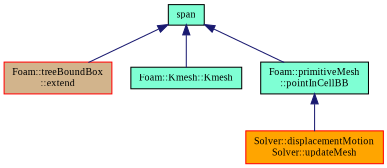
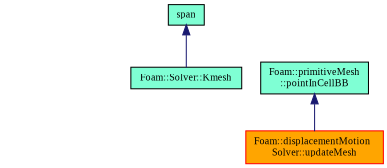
(249, 46) -> none
(58, 78) -> none
(186, 78) -> (186, 78)
(315, 147) -> (315, 147)
